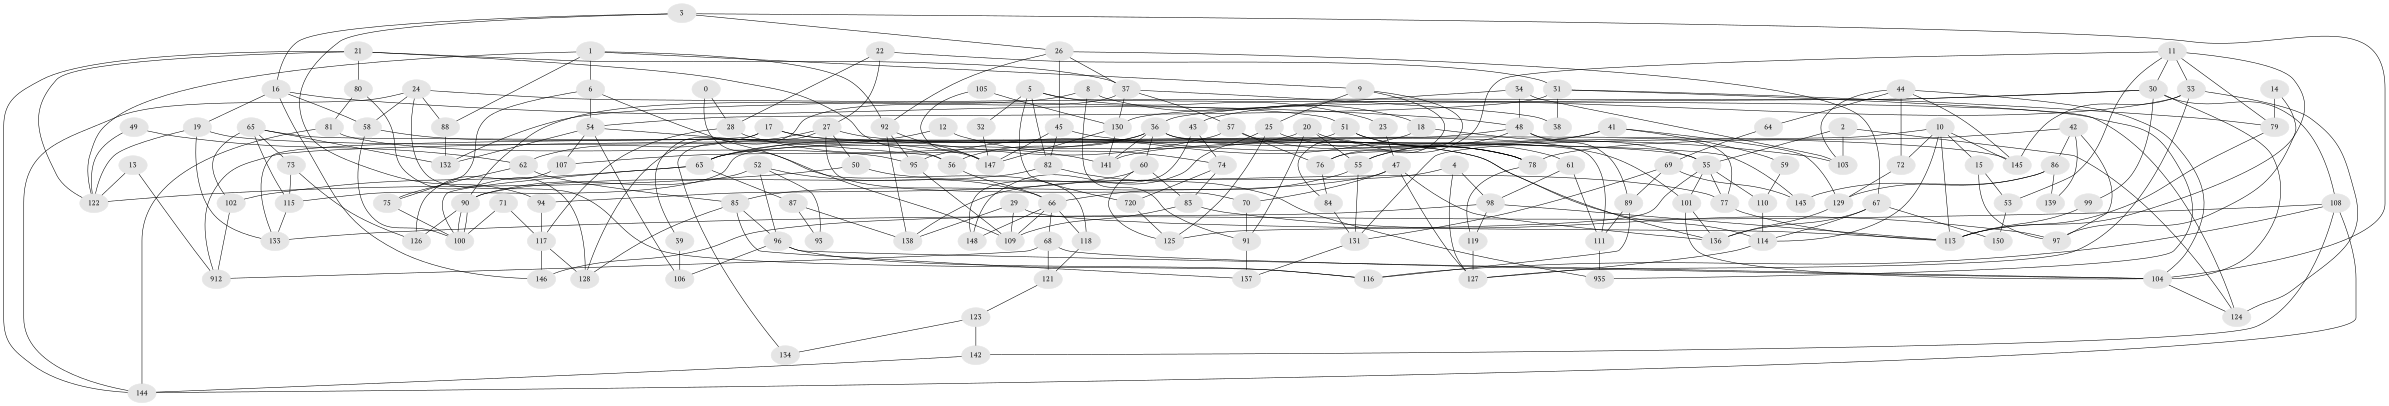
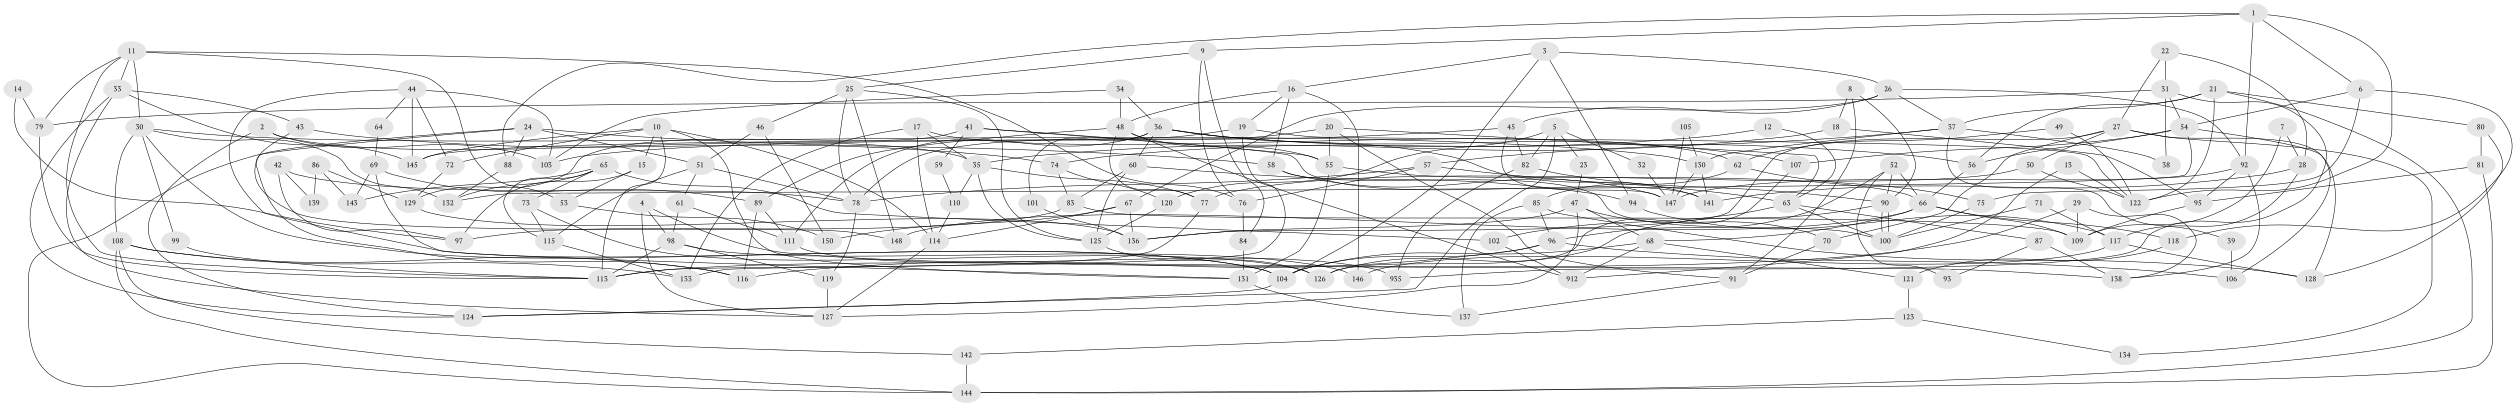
(706, 89) -> (2283, 127)
none -> (761, 127)
(2064, 146) -> none
(1697, 184) -> none
(1067, 189) -> (1613, 222)
(1130, 203) -> (1167, 203)
none -> (1208, 260)
(1898, 276) -> none
